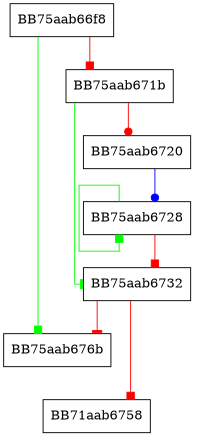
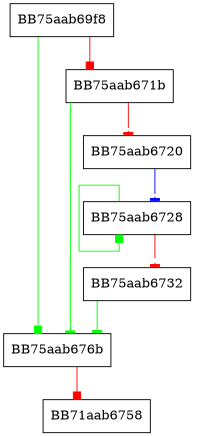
(62, 20) -> (62, 20)
(128, 115) -> (128, 115)
(155, 181) -> (155, 181)
(75, 182) -> (70, 216)
(155, 246) -> (155, 246)
(97, 315) -> (97, 315)
(131, 346) -> (77, 378)
